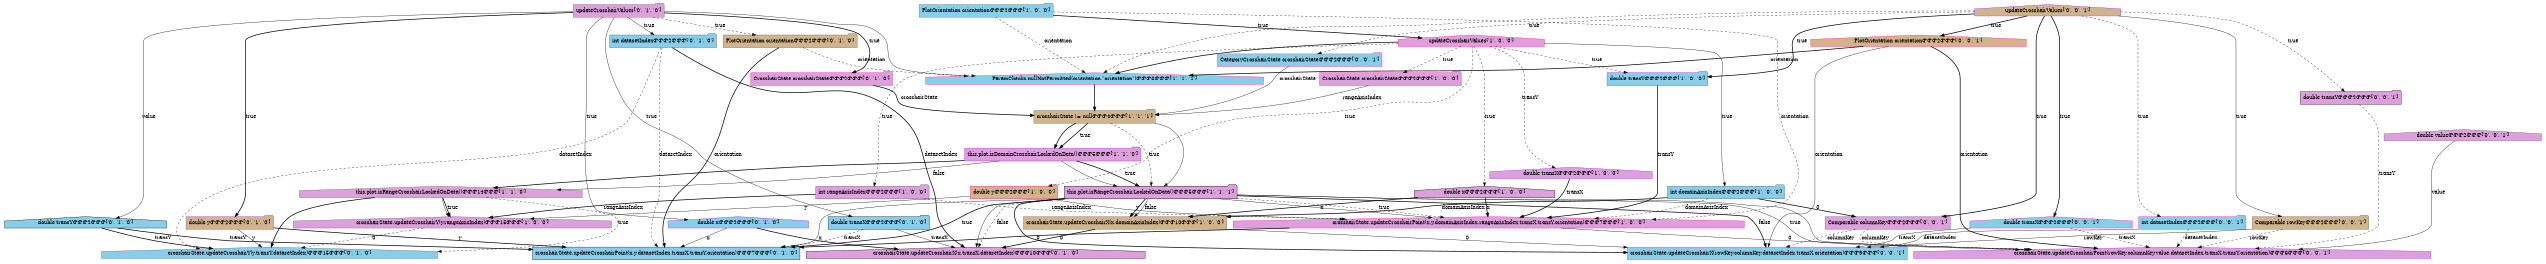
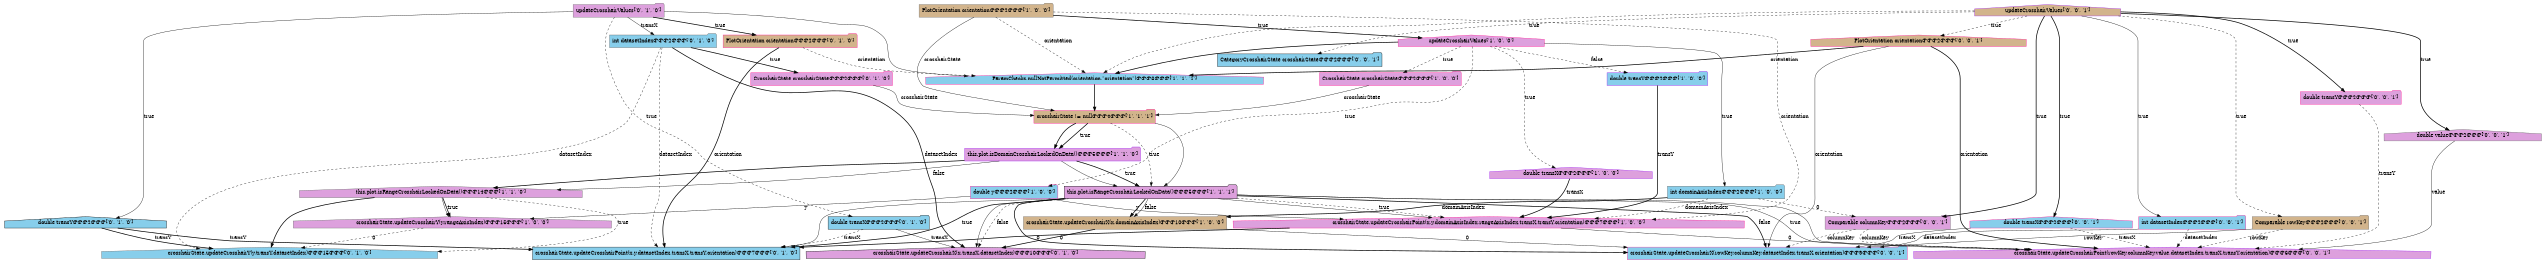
(986, 11) -> (986, 11)
(786, 21) -> (743, 59)
(2241, 24) -> (2241, 24)
(649, 26) -> (649, 26)
(703, 26) -> (703, 26)
(1829, 26) -> (2321, 24)
(1986, 26) -> (1986, 26)
(790, 41) -> (790, 41)
(1300, 60) -> (1300, 60)
(1597, 60) -> (1597, 60)
(2236, 81) -> (2236, 81)
(1362, 98) -> (1362, 98)
(1530, 98) -> (1530, 98)
(2351, 98) -> (2351, 98)
(2138, 100) -> (2138, 100)
(1228, 101) -> (939, 91)
(947, 111) -> (947, 111)
(149, 117) -> (149, 117)
(1095, 117) -> (1095, 117)
(692, 147) -> (692, 147)
(872, 192) -> none
(1014, 192) -> (1014, 192)
(1485, 192) -> none
(1805, 207) -> (1805, 207)
(230, 223) -> none
(738, 223) -> none
